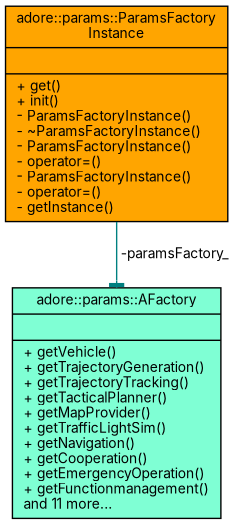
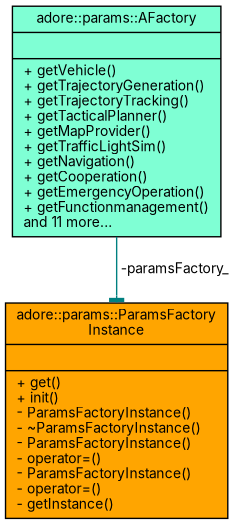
(117, 251) -> (117, 266)
